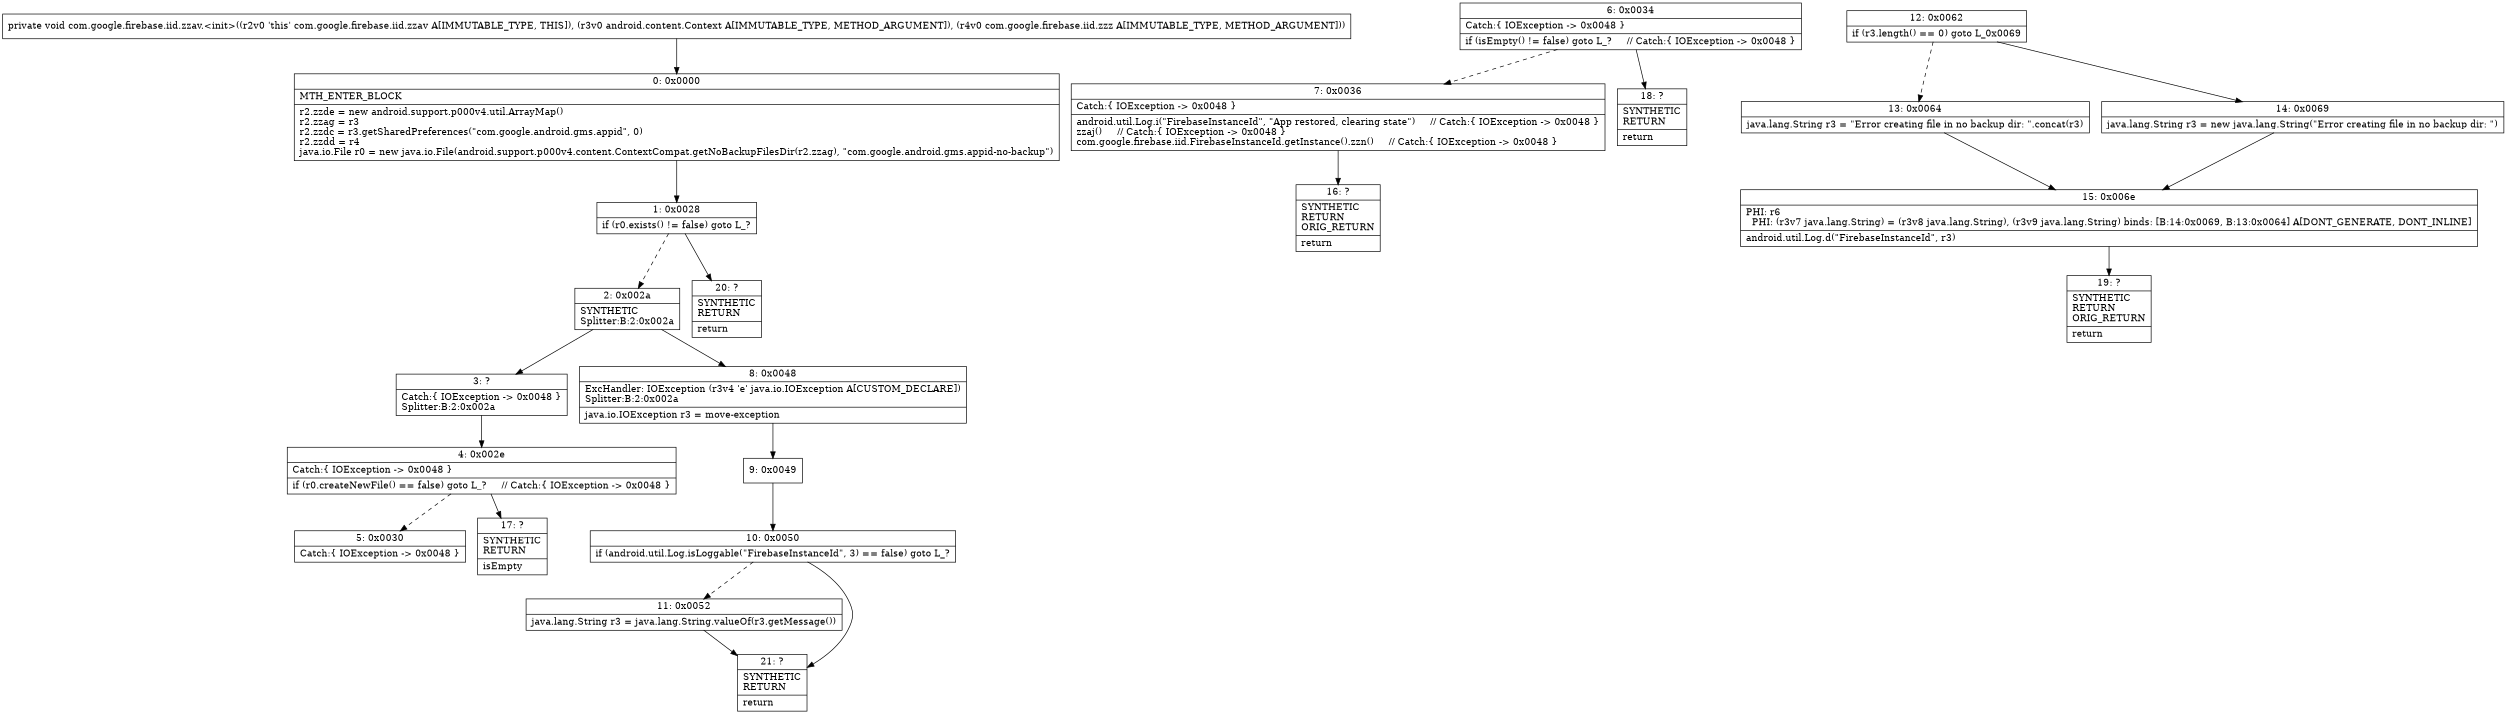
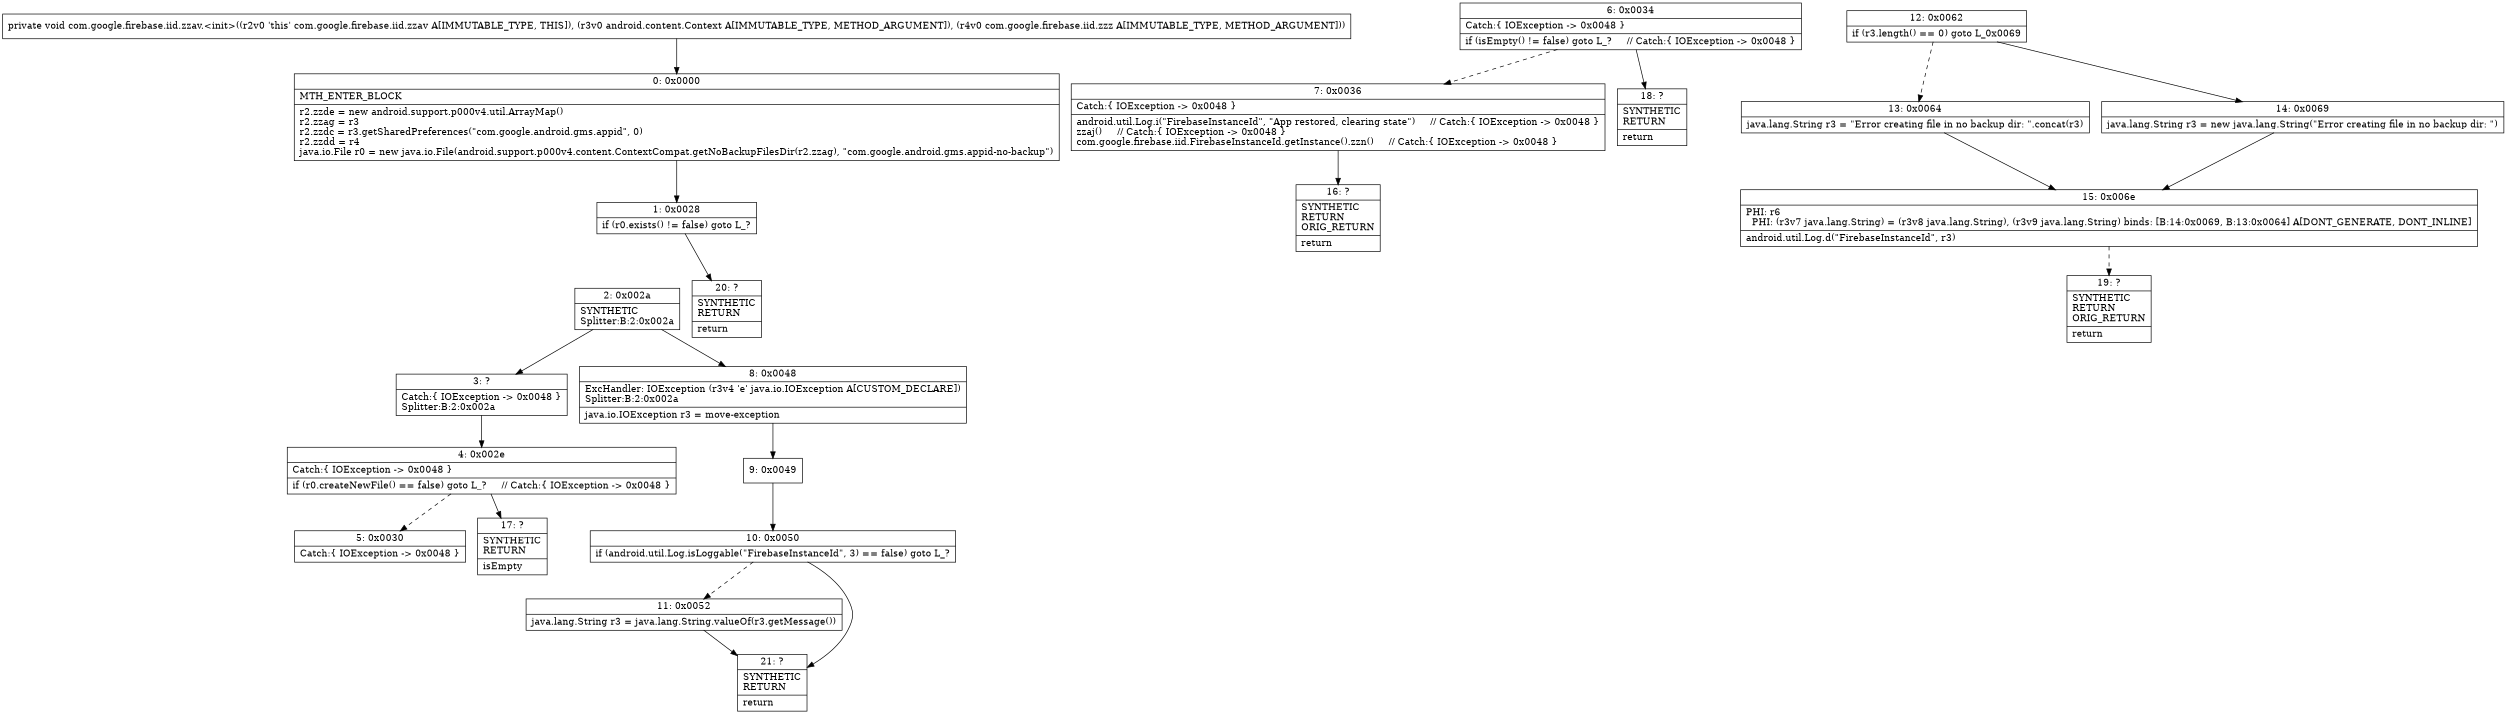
(655, 258) -> none
(2109, 258) -> (2109, 258)
